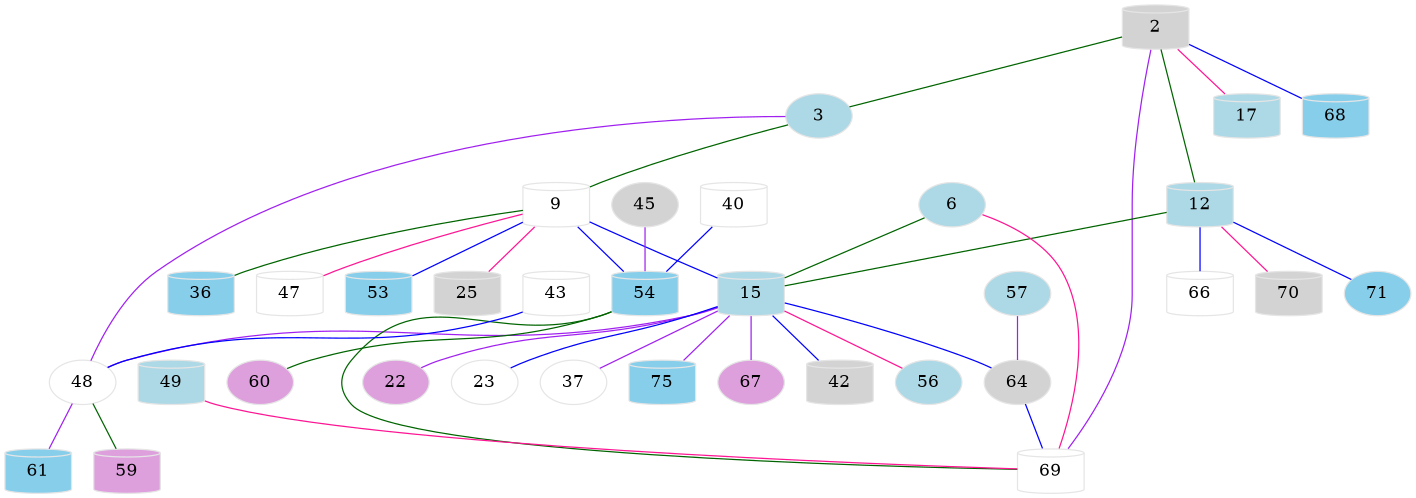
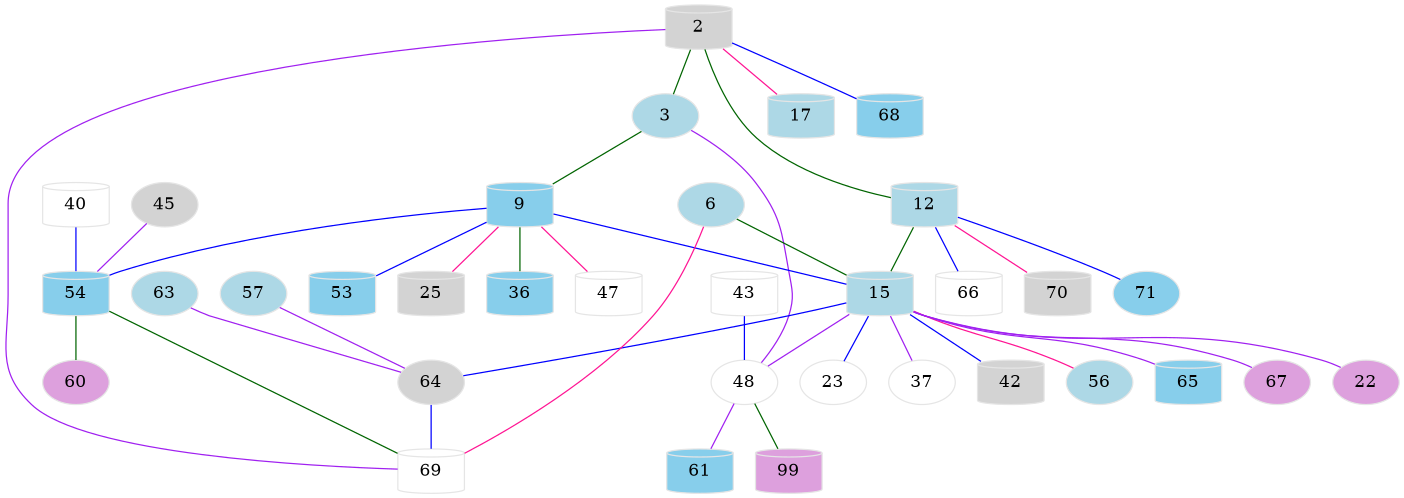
(556, 205) -> (520, 205)
none -> (165, 294)
(171, 382) -> none
(662, 382) -> (1188, 382)
(127, 471) -> (789, 471)
